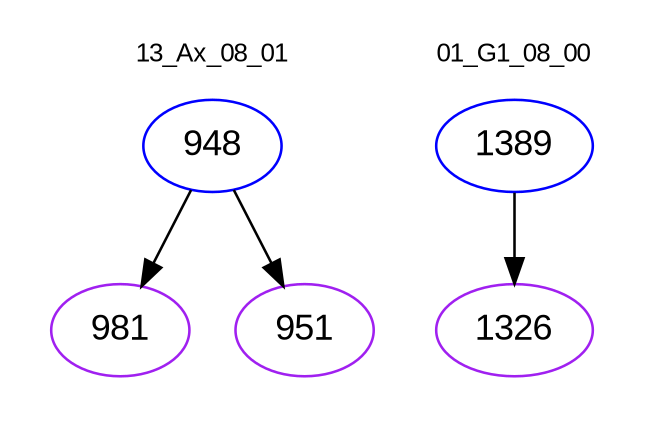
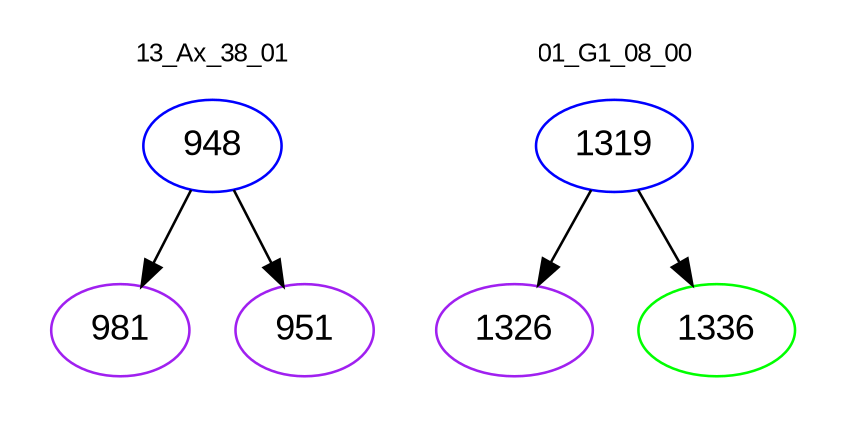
(212, 55) -> (212, 55)
(515, 146) -> (614, 146)
none -> (717, 330)
